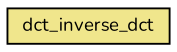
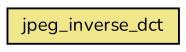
(89, 26) -> (93, 26)
